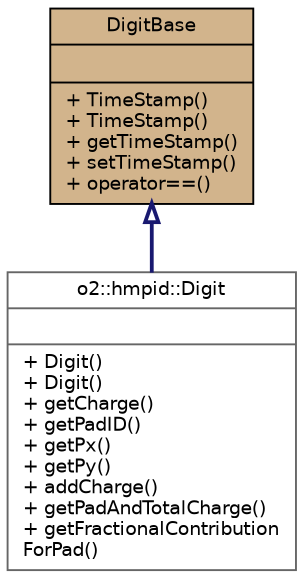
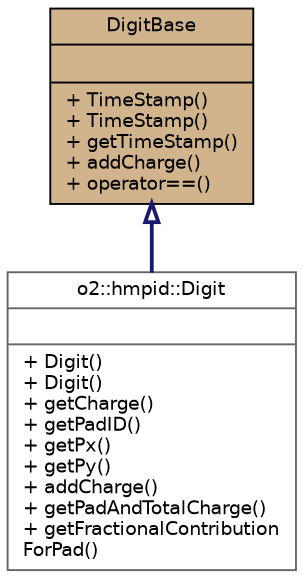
(152, 163) -> (134, 163)
